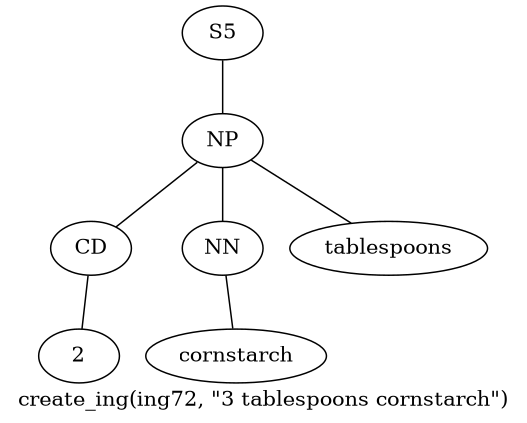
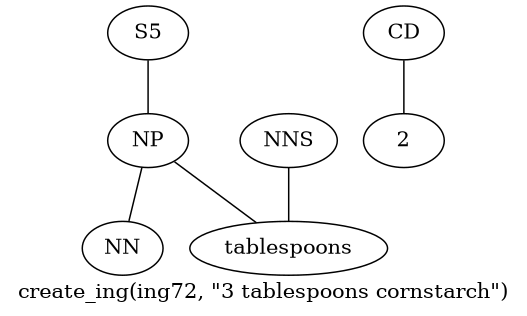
none -> (289, 141)
(157, 195) -> none
(236, 356) -> none
